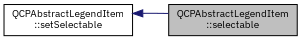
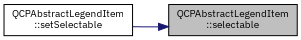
(156, 13) -> (146, 27)
